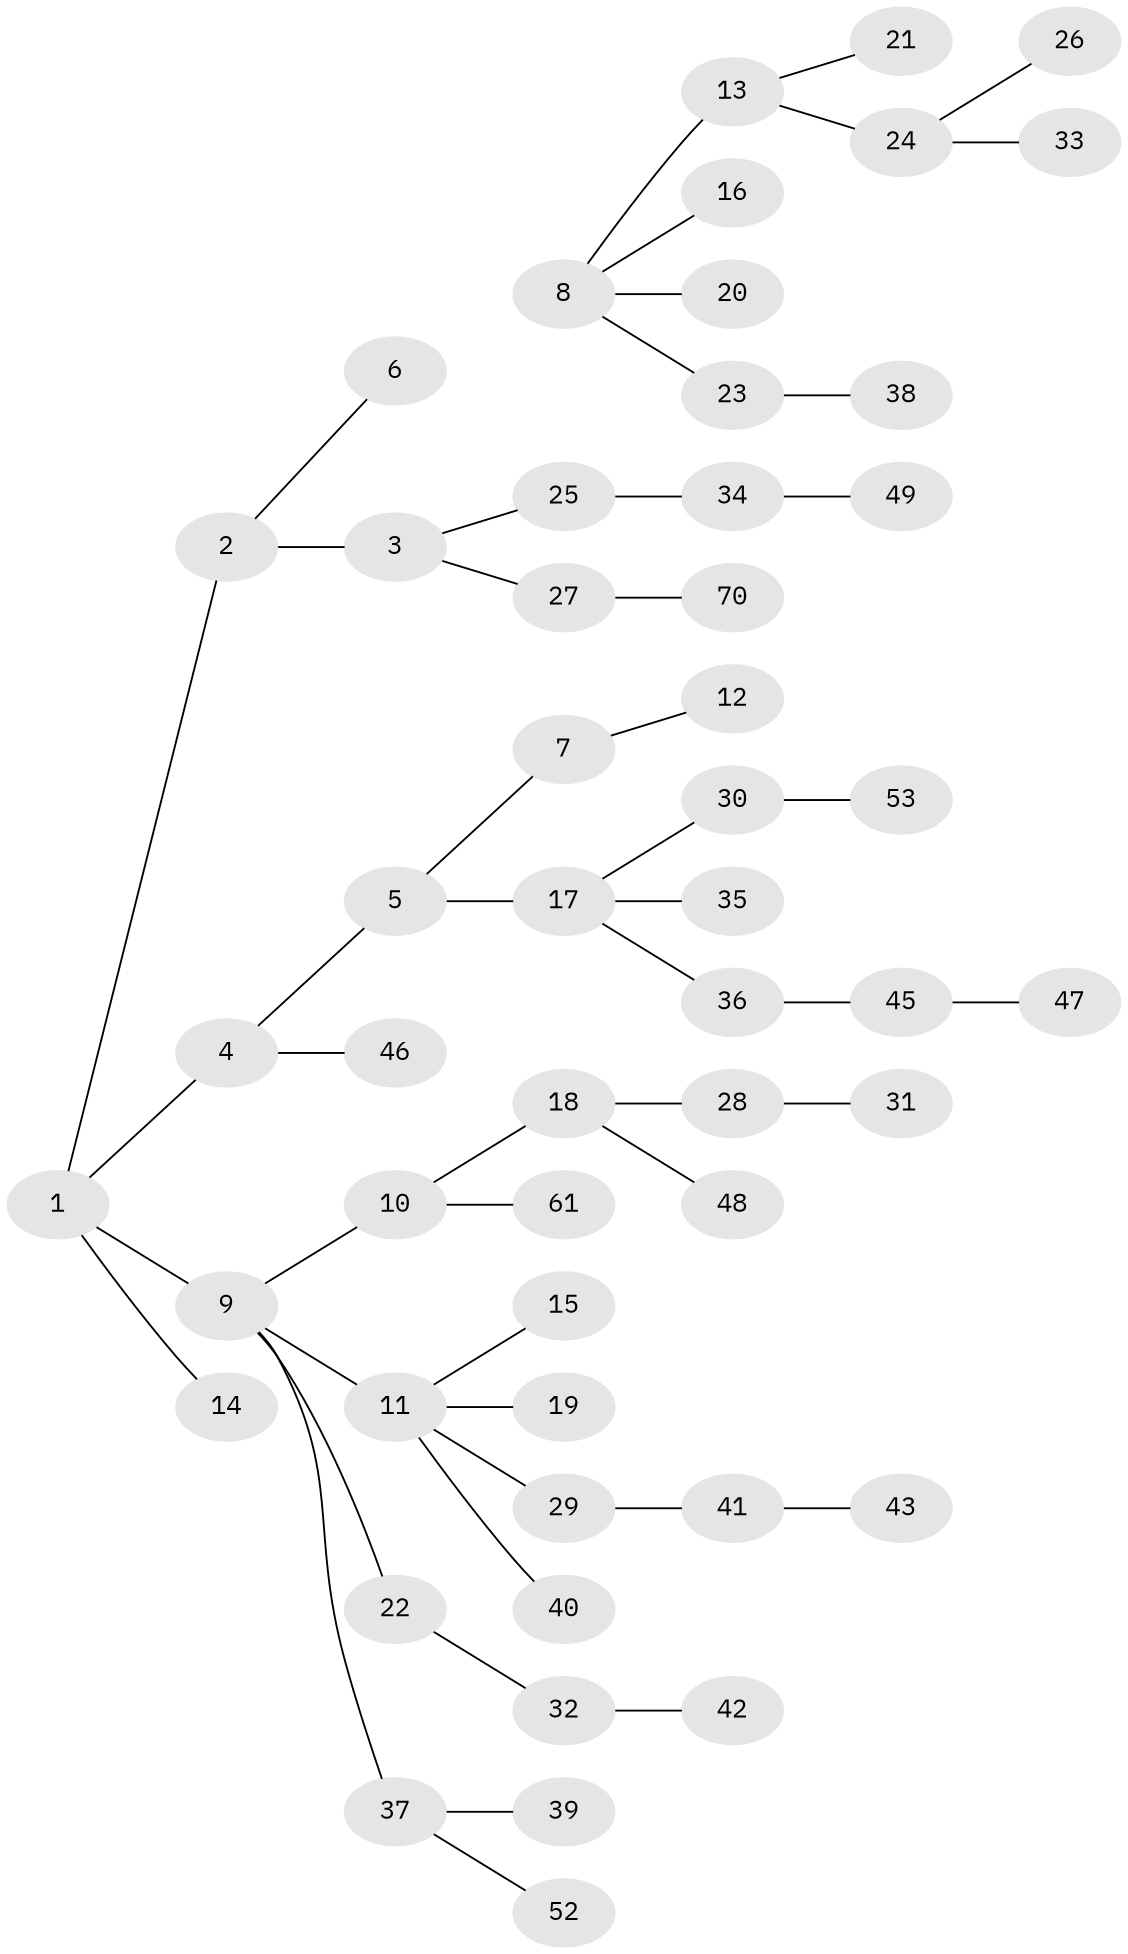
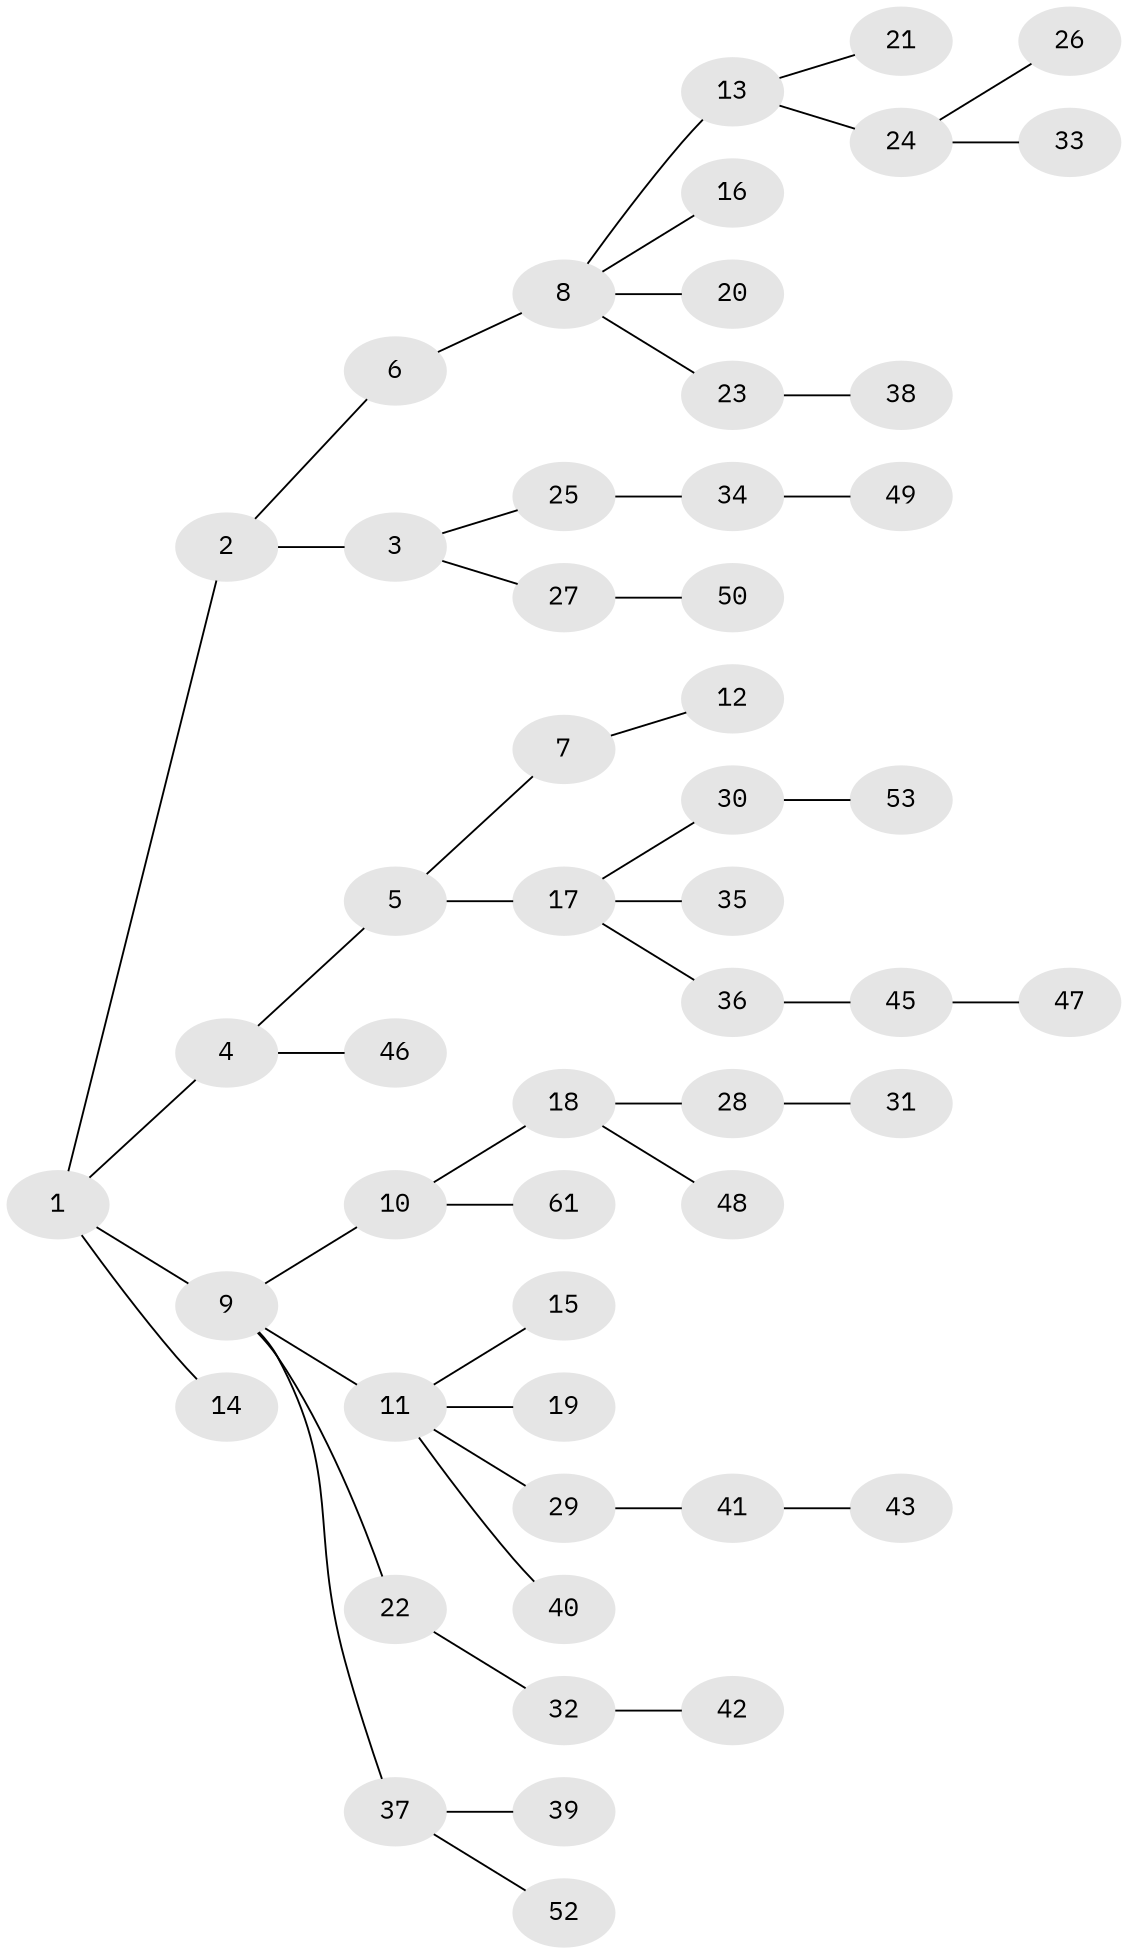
none -> (480, 332)
(733, 598) -> (733, 598)
